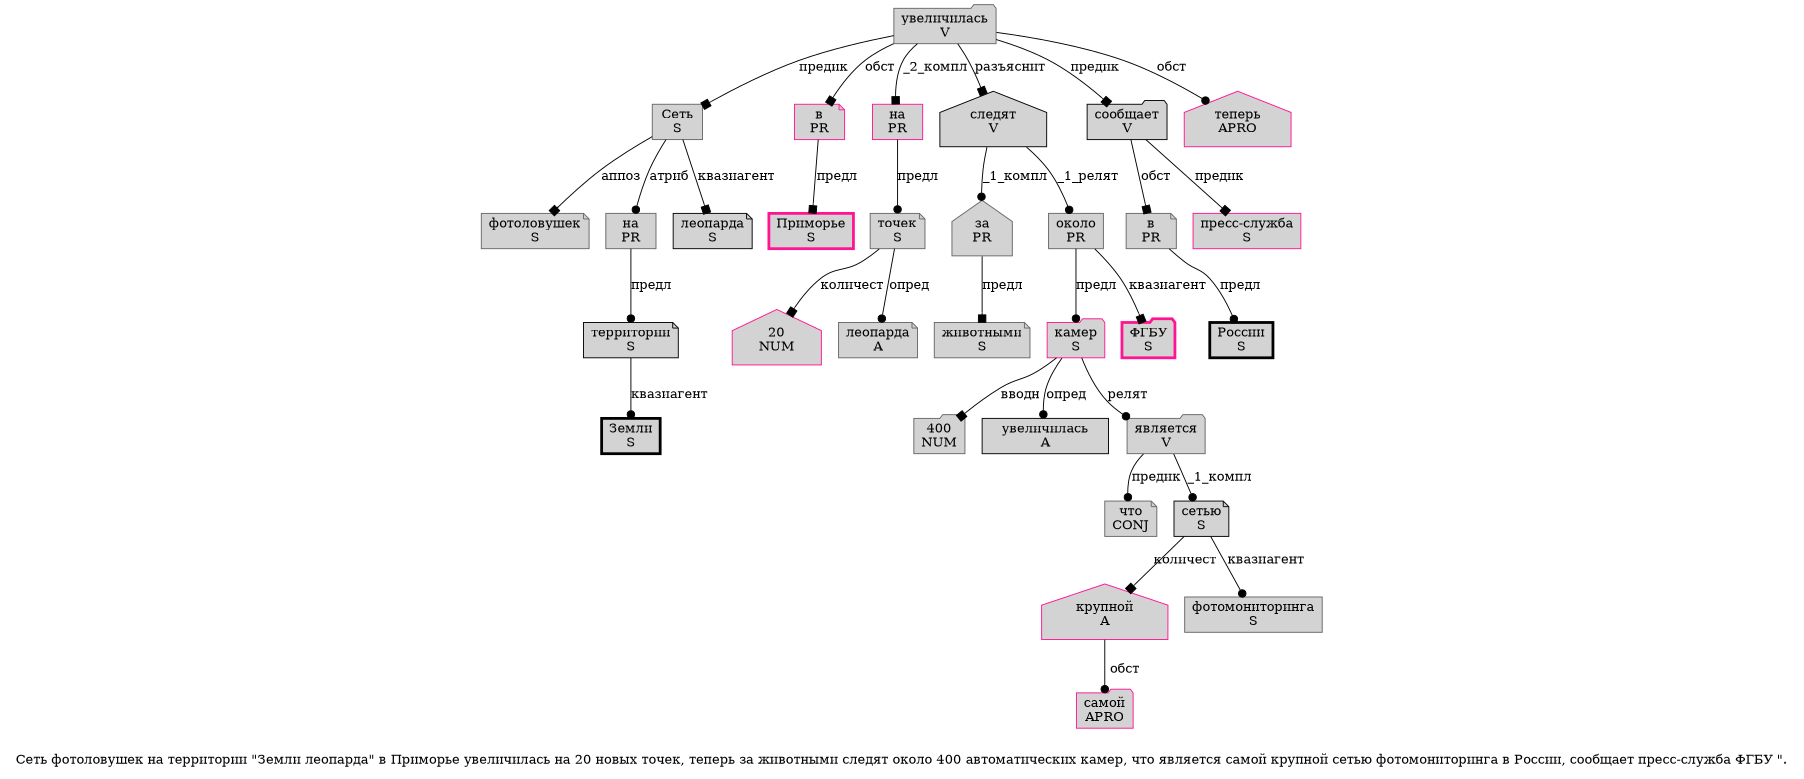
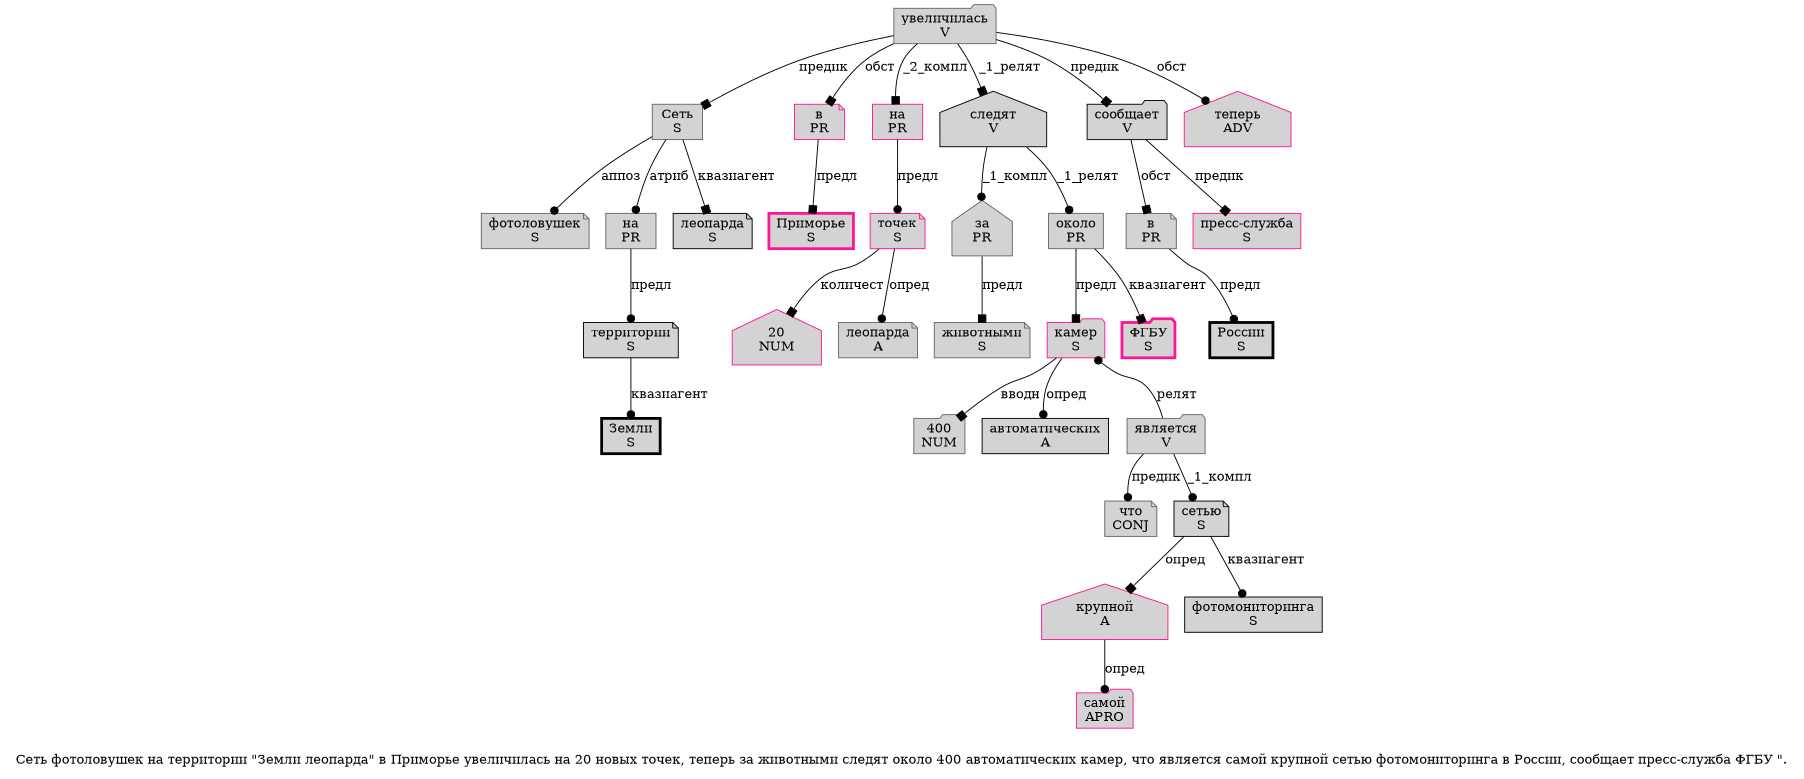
(1010, 67) -> (1010, 67)
(1238, 122) -> (1238, 122)
(602, 169) -> (602, 169)
(898, 231) -> (898, 231)
(1076, 282) -> (1076, 282)
(1098, 389) -> (1140, 382)
(1045, 436) -> (1045, 436)
(1185, 560) -> (1185, 560)
(1253, 615) -> (1253, 615)
(1125, 669) -> (1125, 669)
